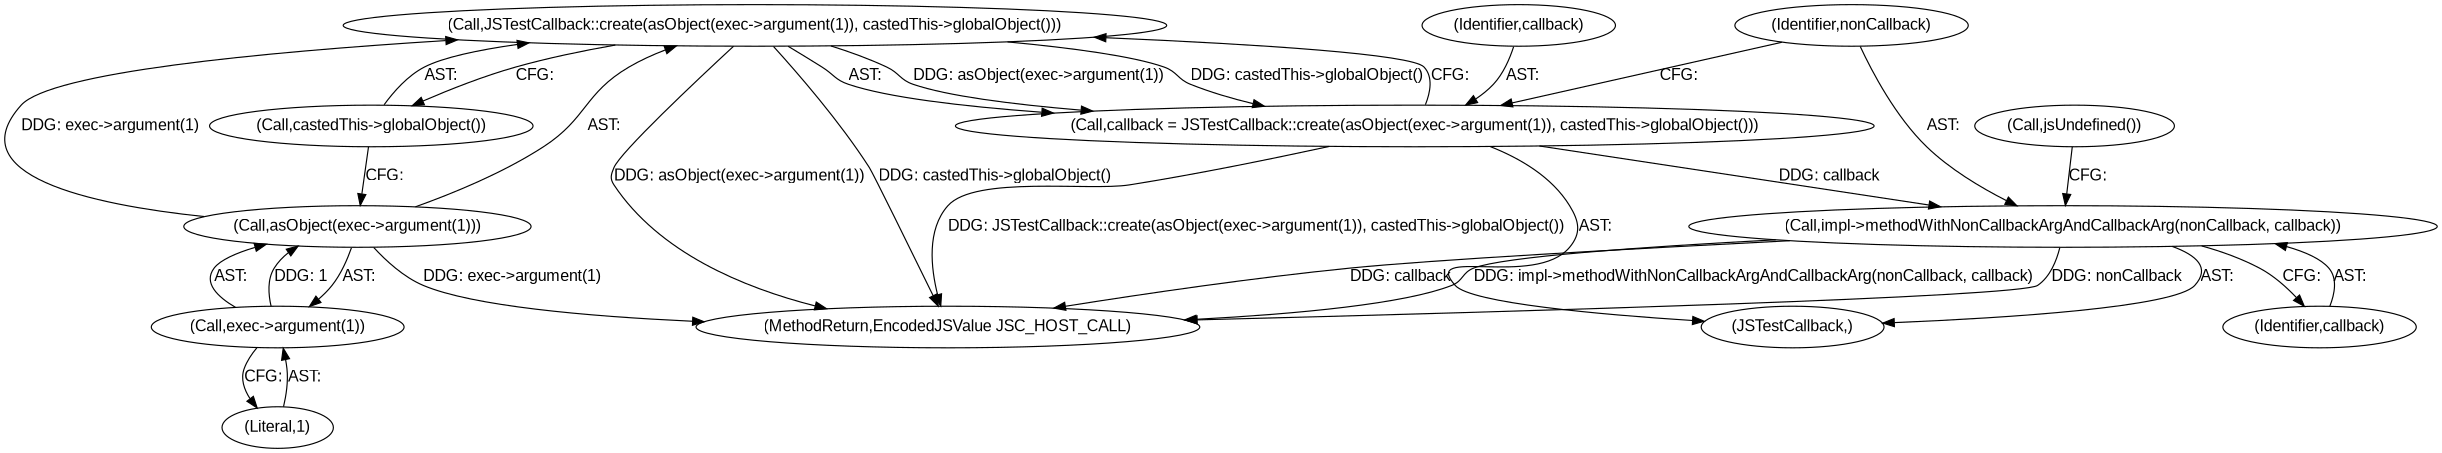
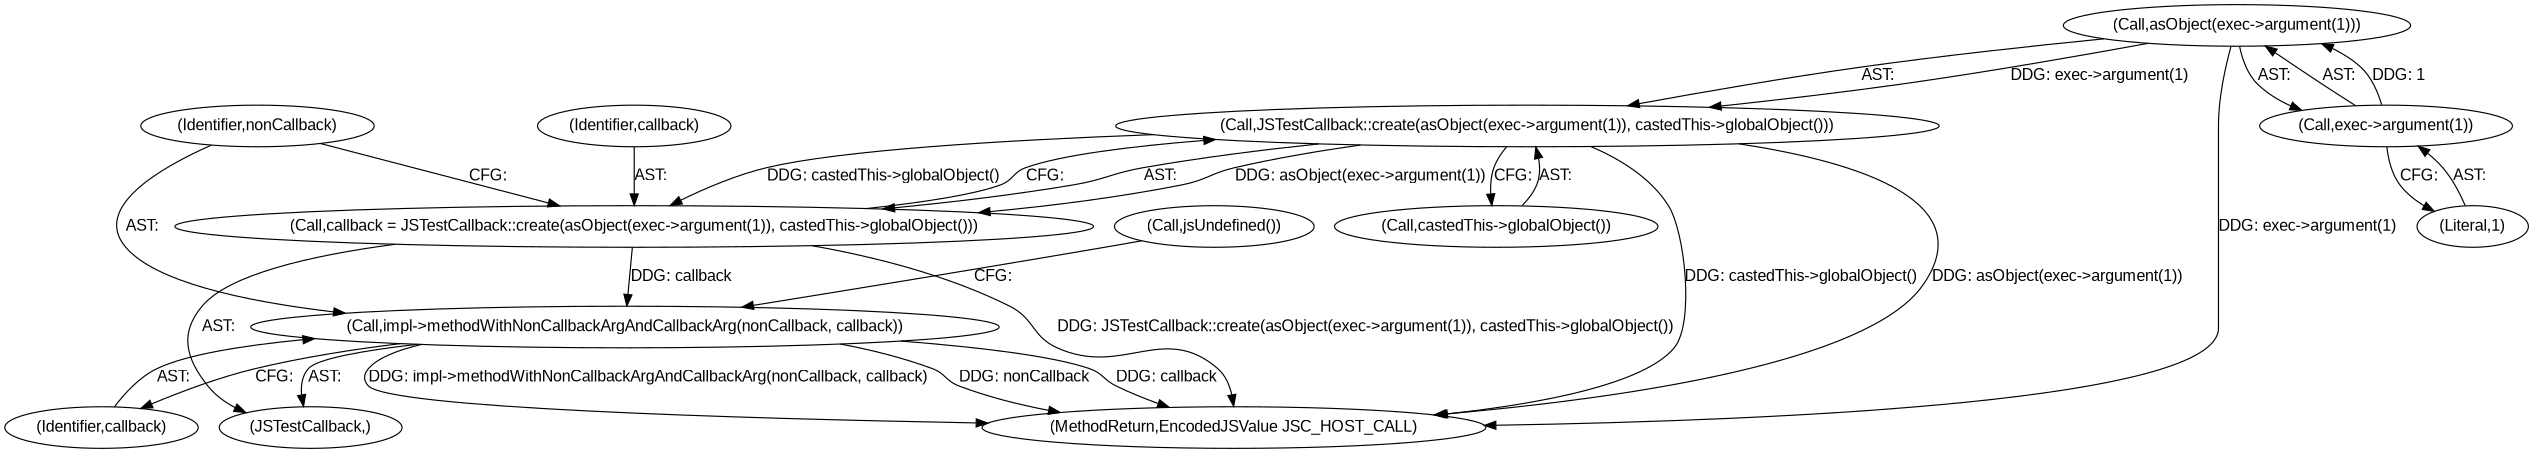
(365, 170) -> none
